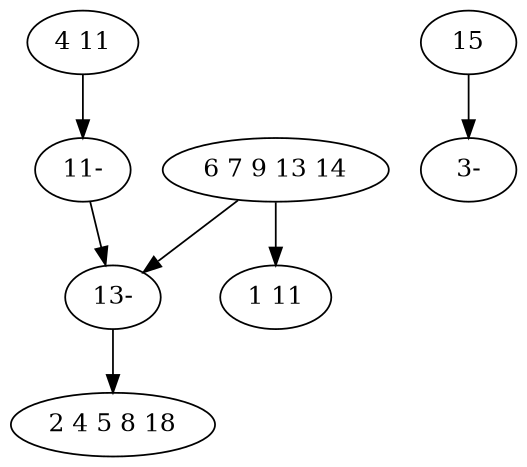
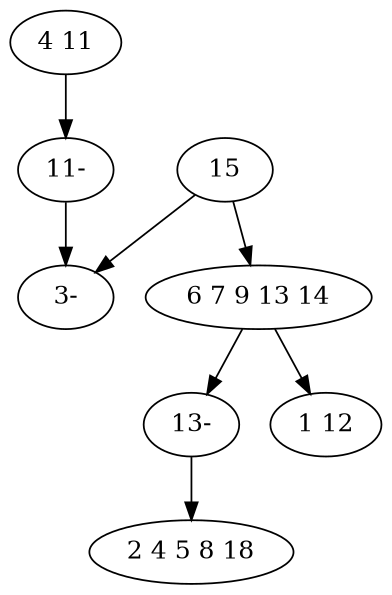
(96, 225) -> (66, 225)
none -> (239, 225)
(276, 297) -> (326, 425)
